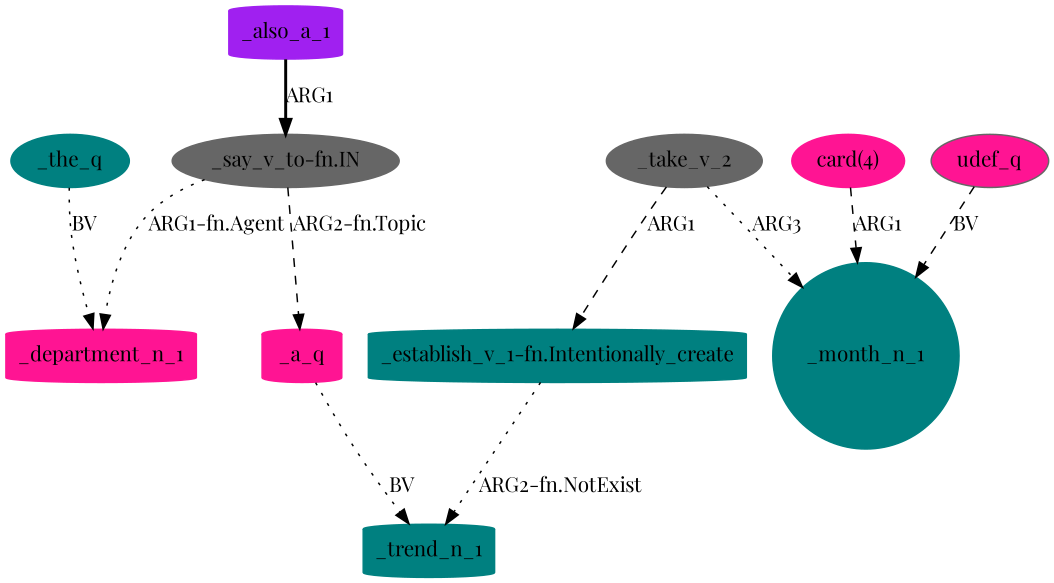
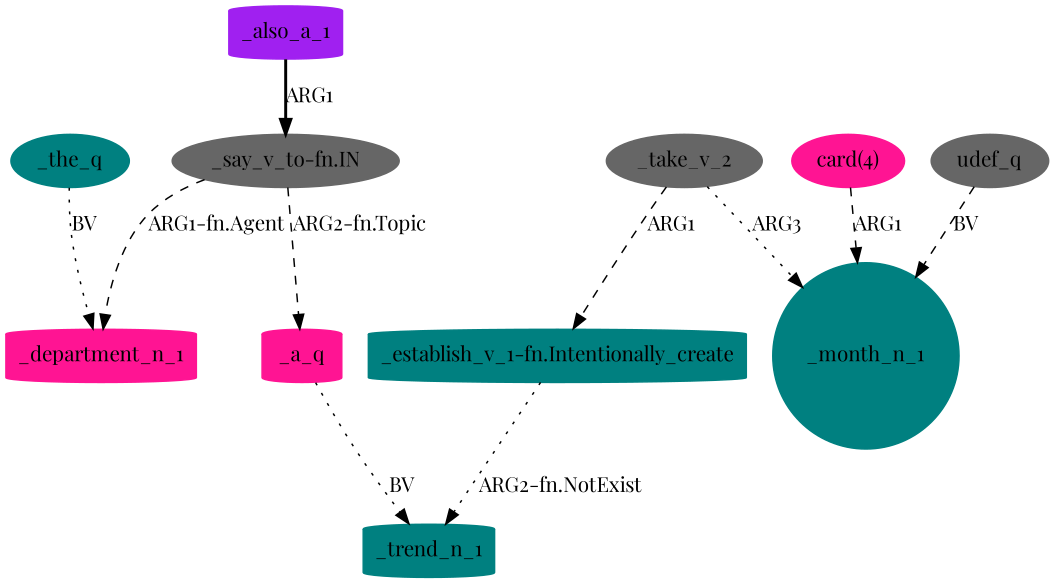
(990, 161) -> (990, 161)
(135, 232) -> (135, 232)
